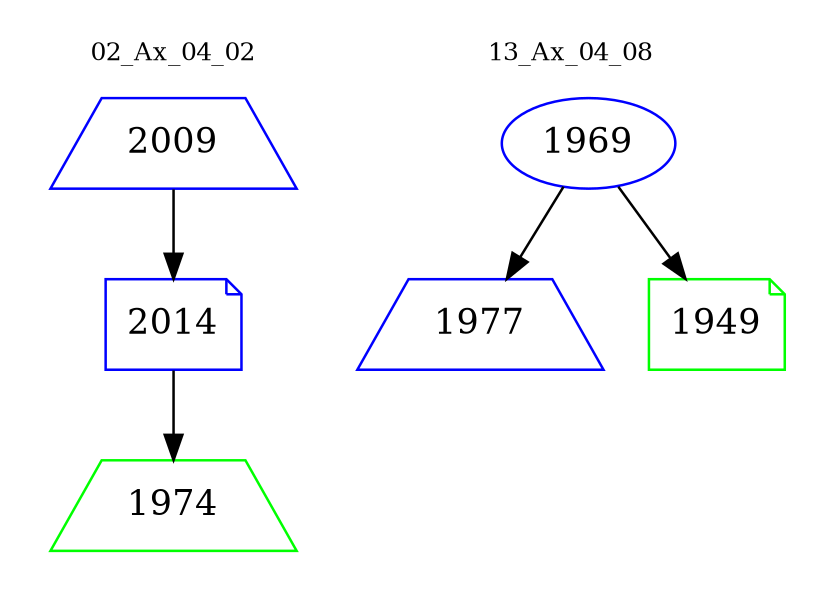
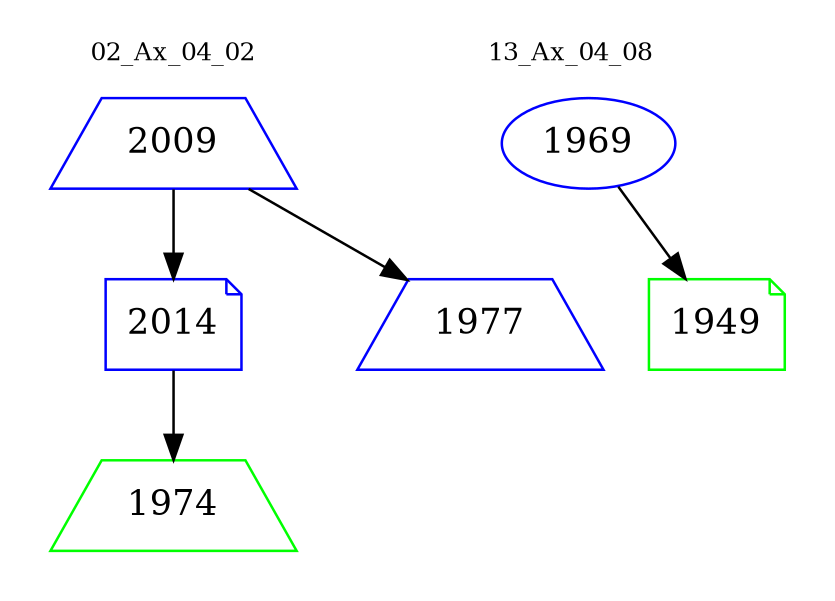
(542, 222) -> (300, 218)
